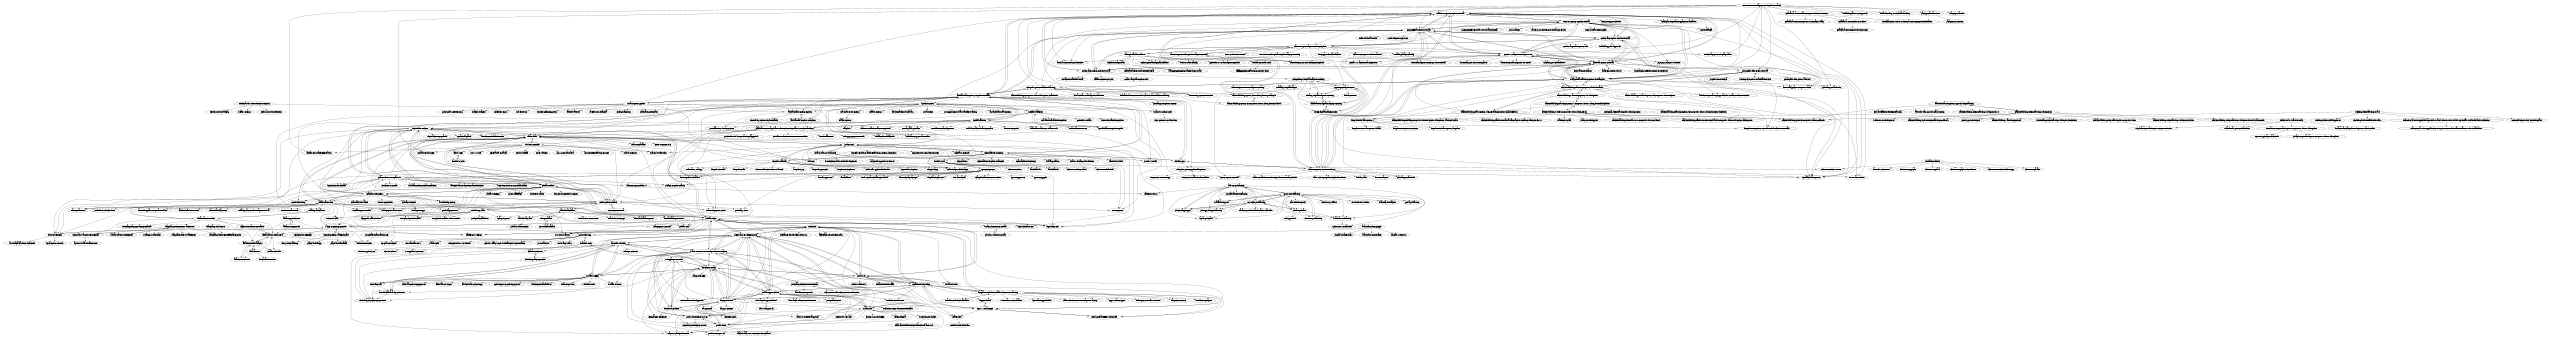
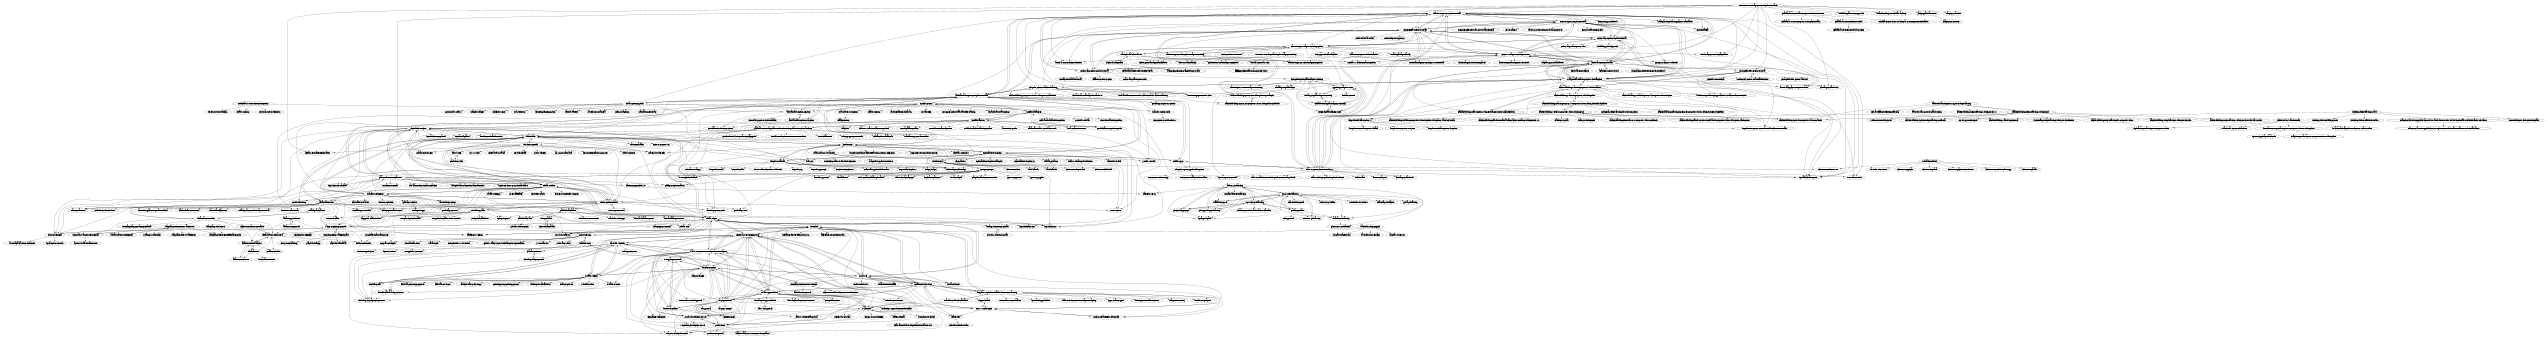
(452, 112) -> (453, 112)
